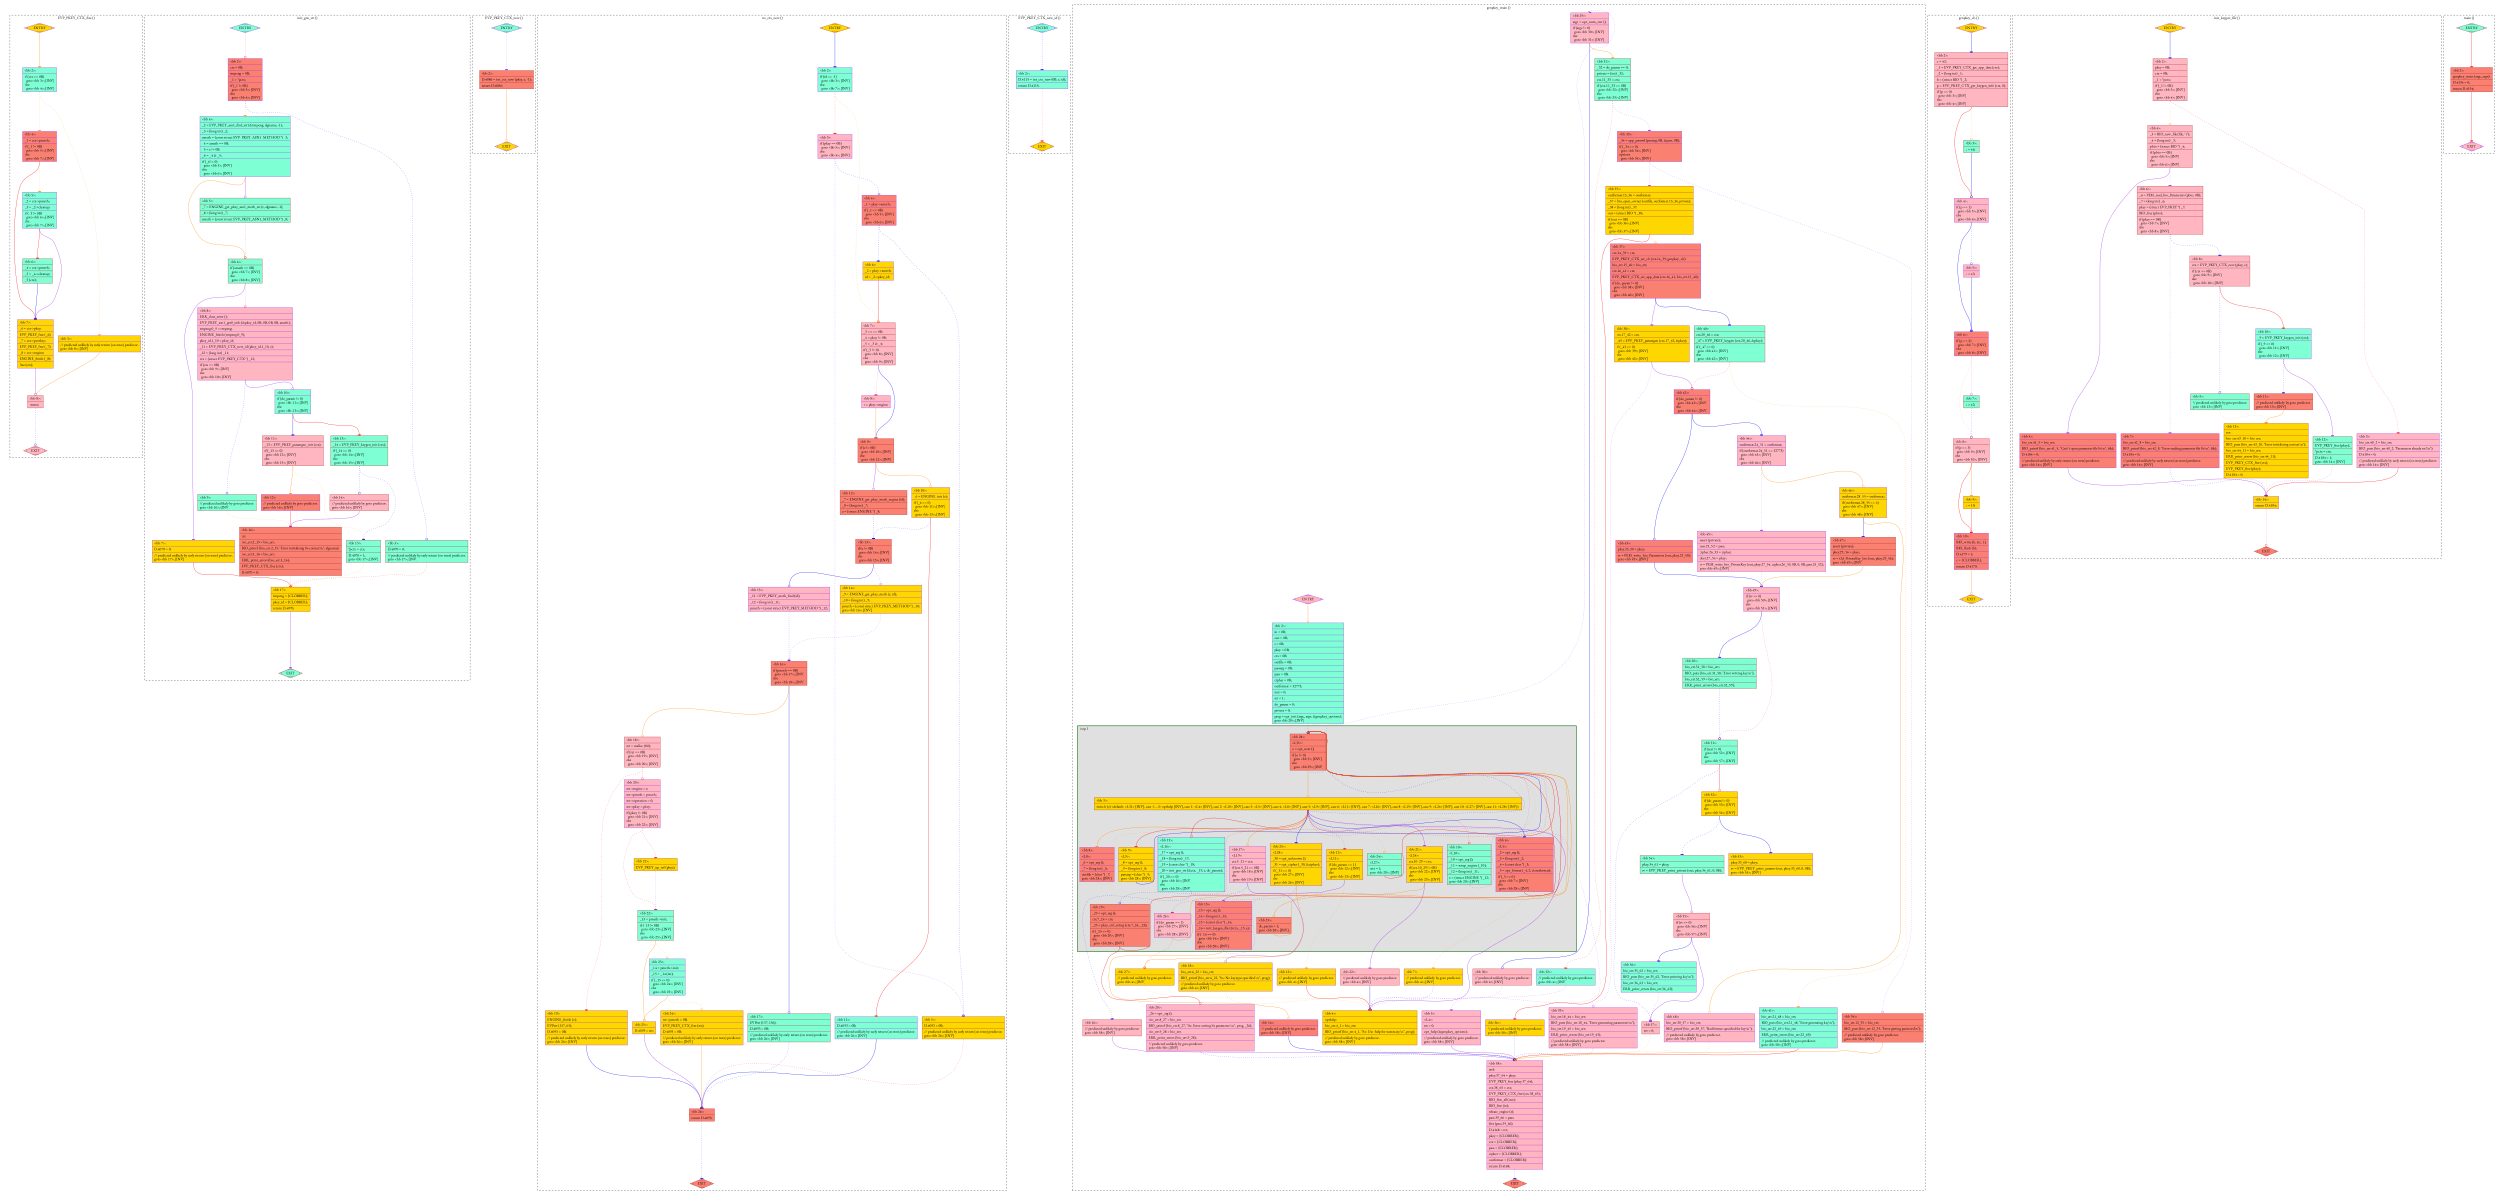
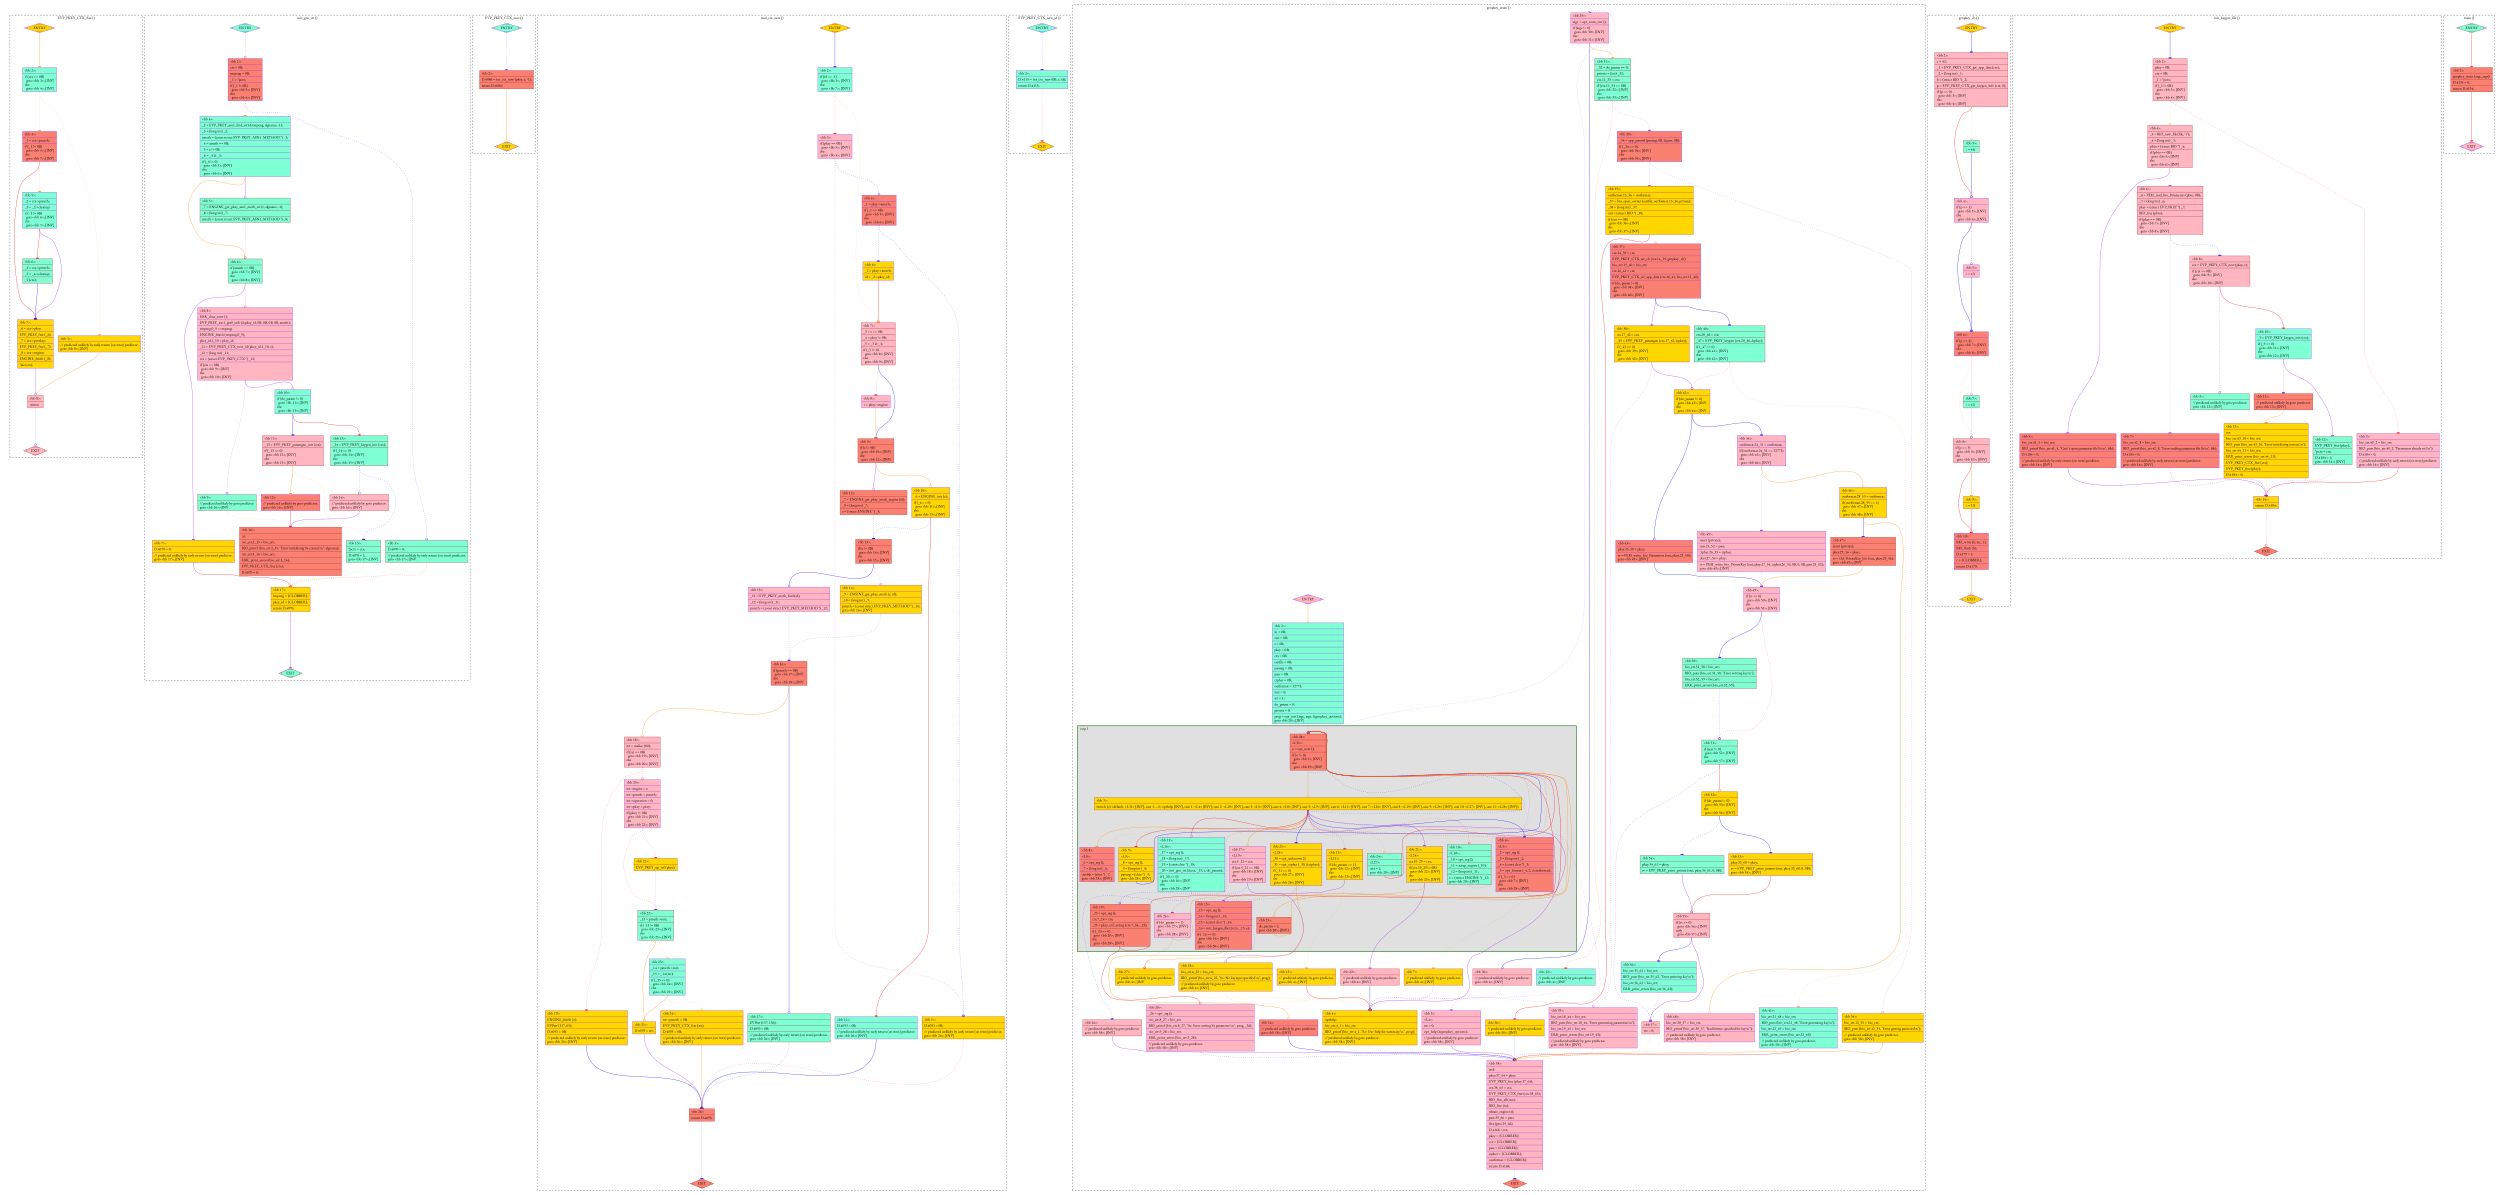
(772, 18) -> (772, 18)
(1625, 154) -> (1622, 154)
(1692, 402) -> (1692, 402)
none -> (1732, 894)
(1678, 930) -> (1679, 930)
(1883, 1028) -> (1883, 1028)
